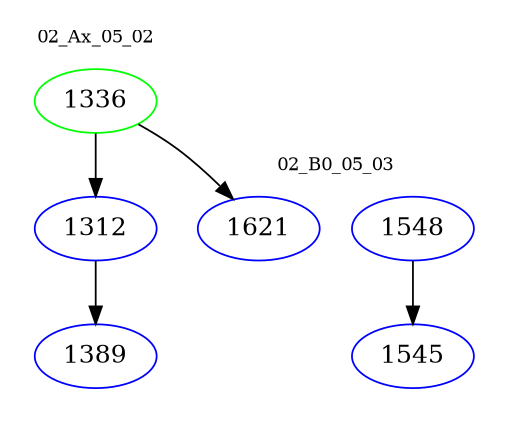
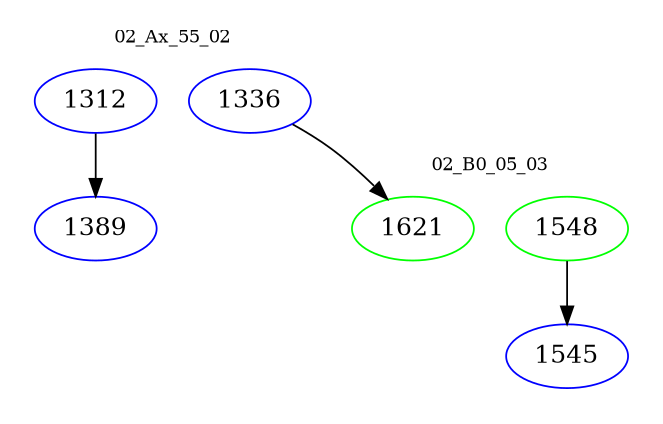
(96, 38) -> (173, 38)
(96, 101) -> (250, 101)
(96, 156) -> none
(259, 229) -> (413, 229)
(413, 229) -> (567, 229)
